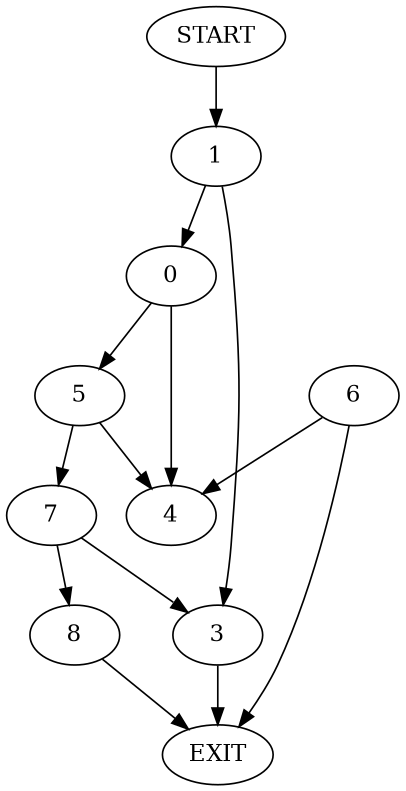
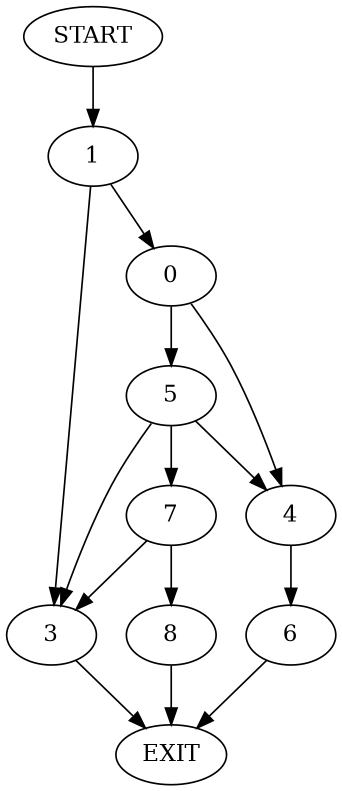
(270, 451) -> (291, 567)
none -> (102, 503)
